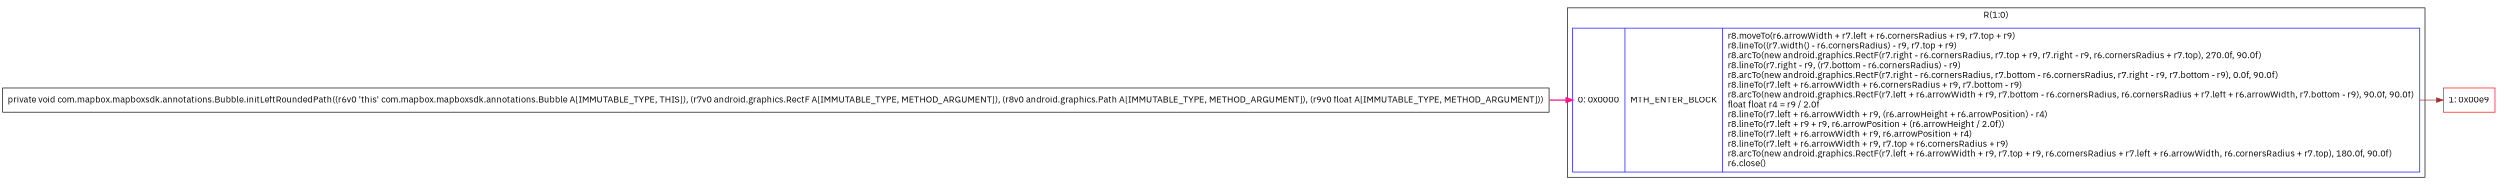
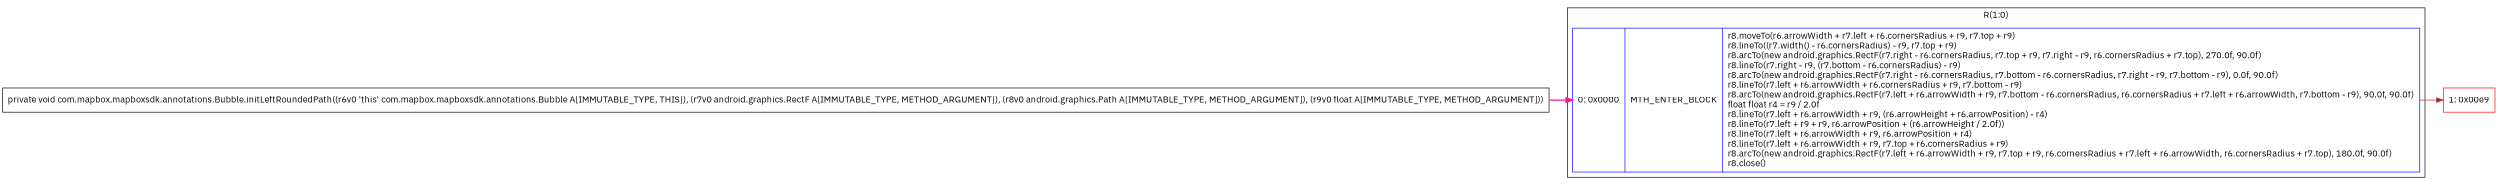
(1747, 164) -> (1747, 164)
